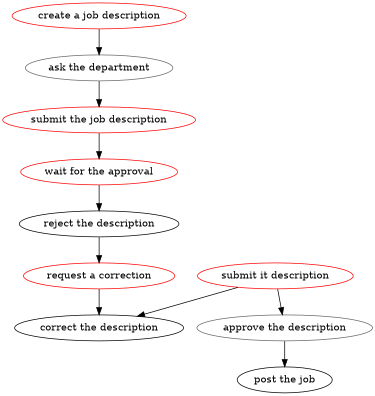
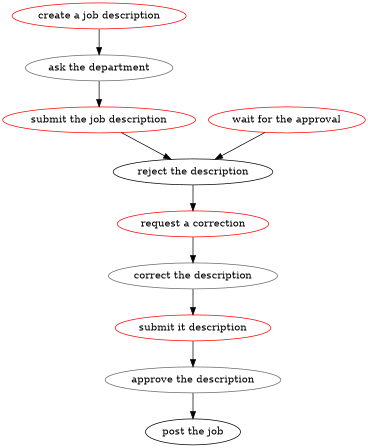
(99, 142) -> (143, 144)
(191, 301) -> (193, 298)
(99, 328) -> (193, 276)
